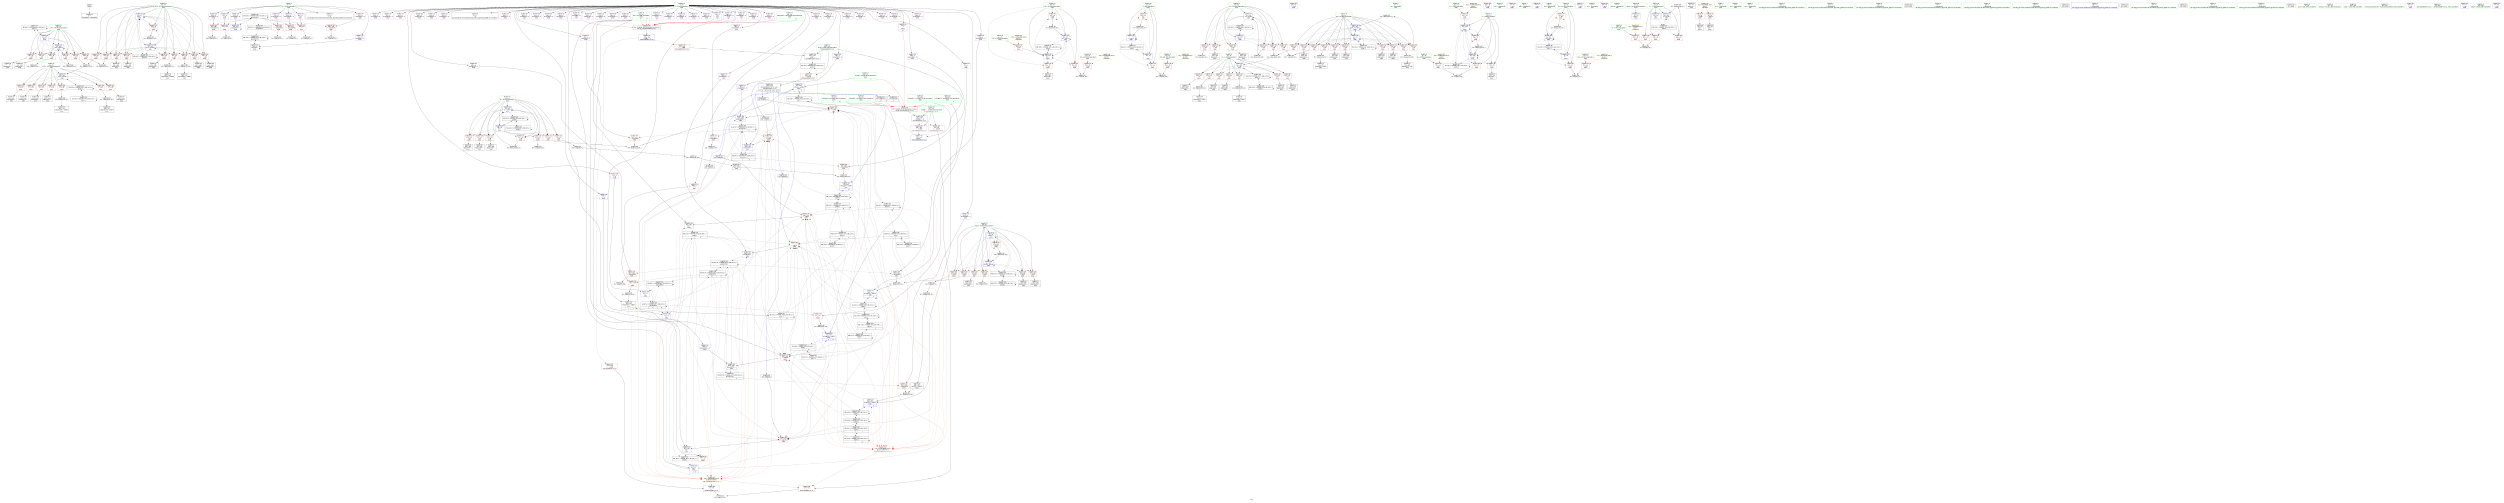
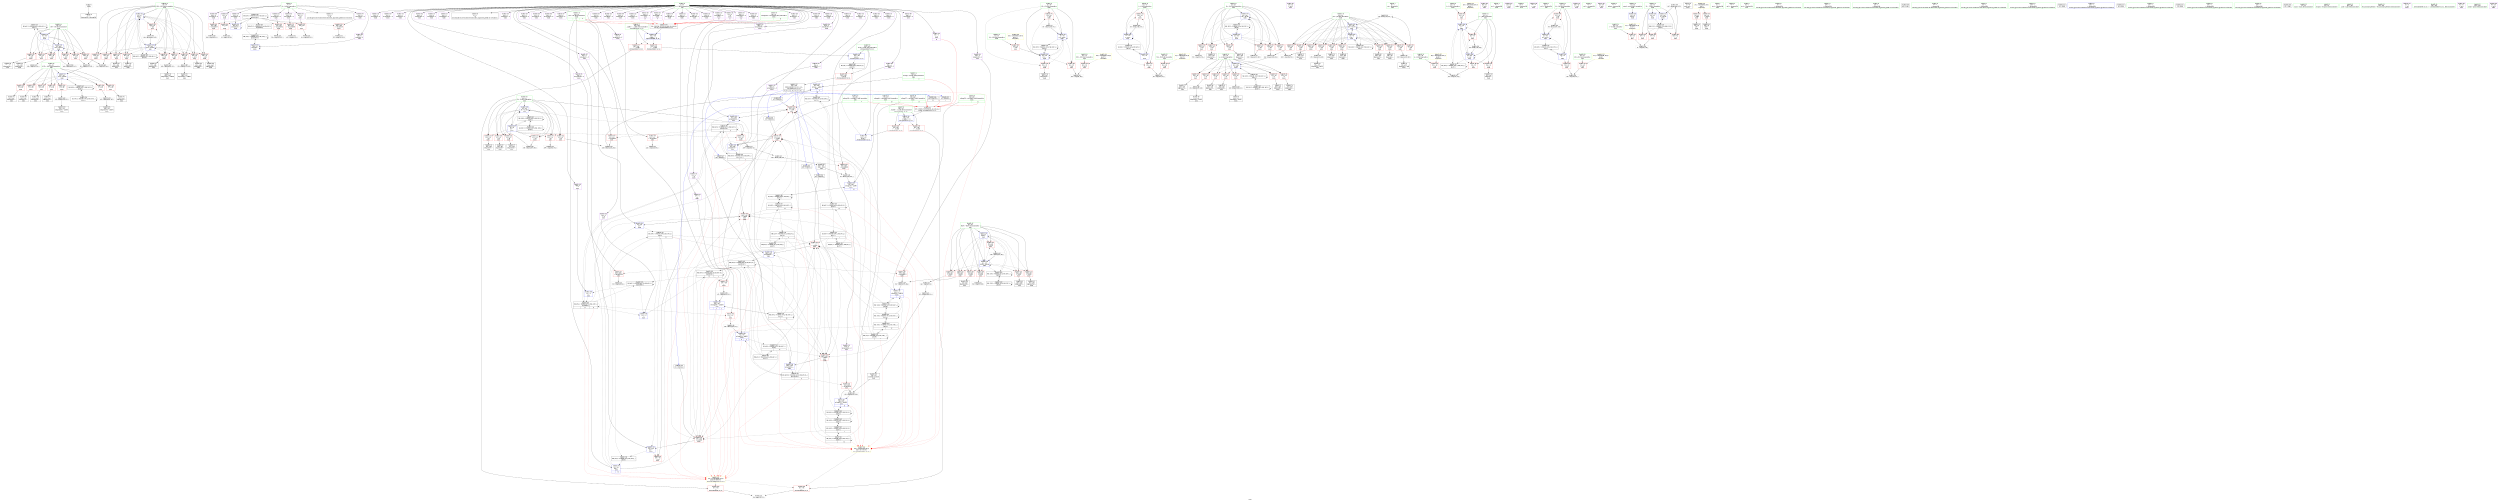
none -> (637, 26)
